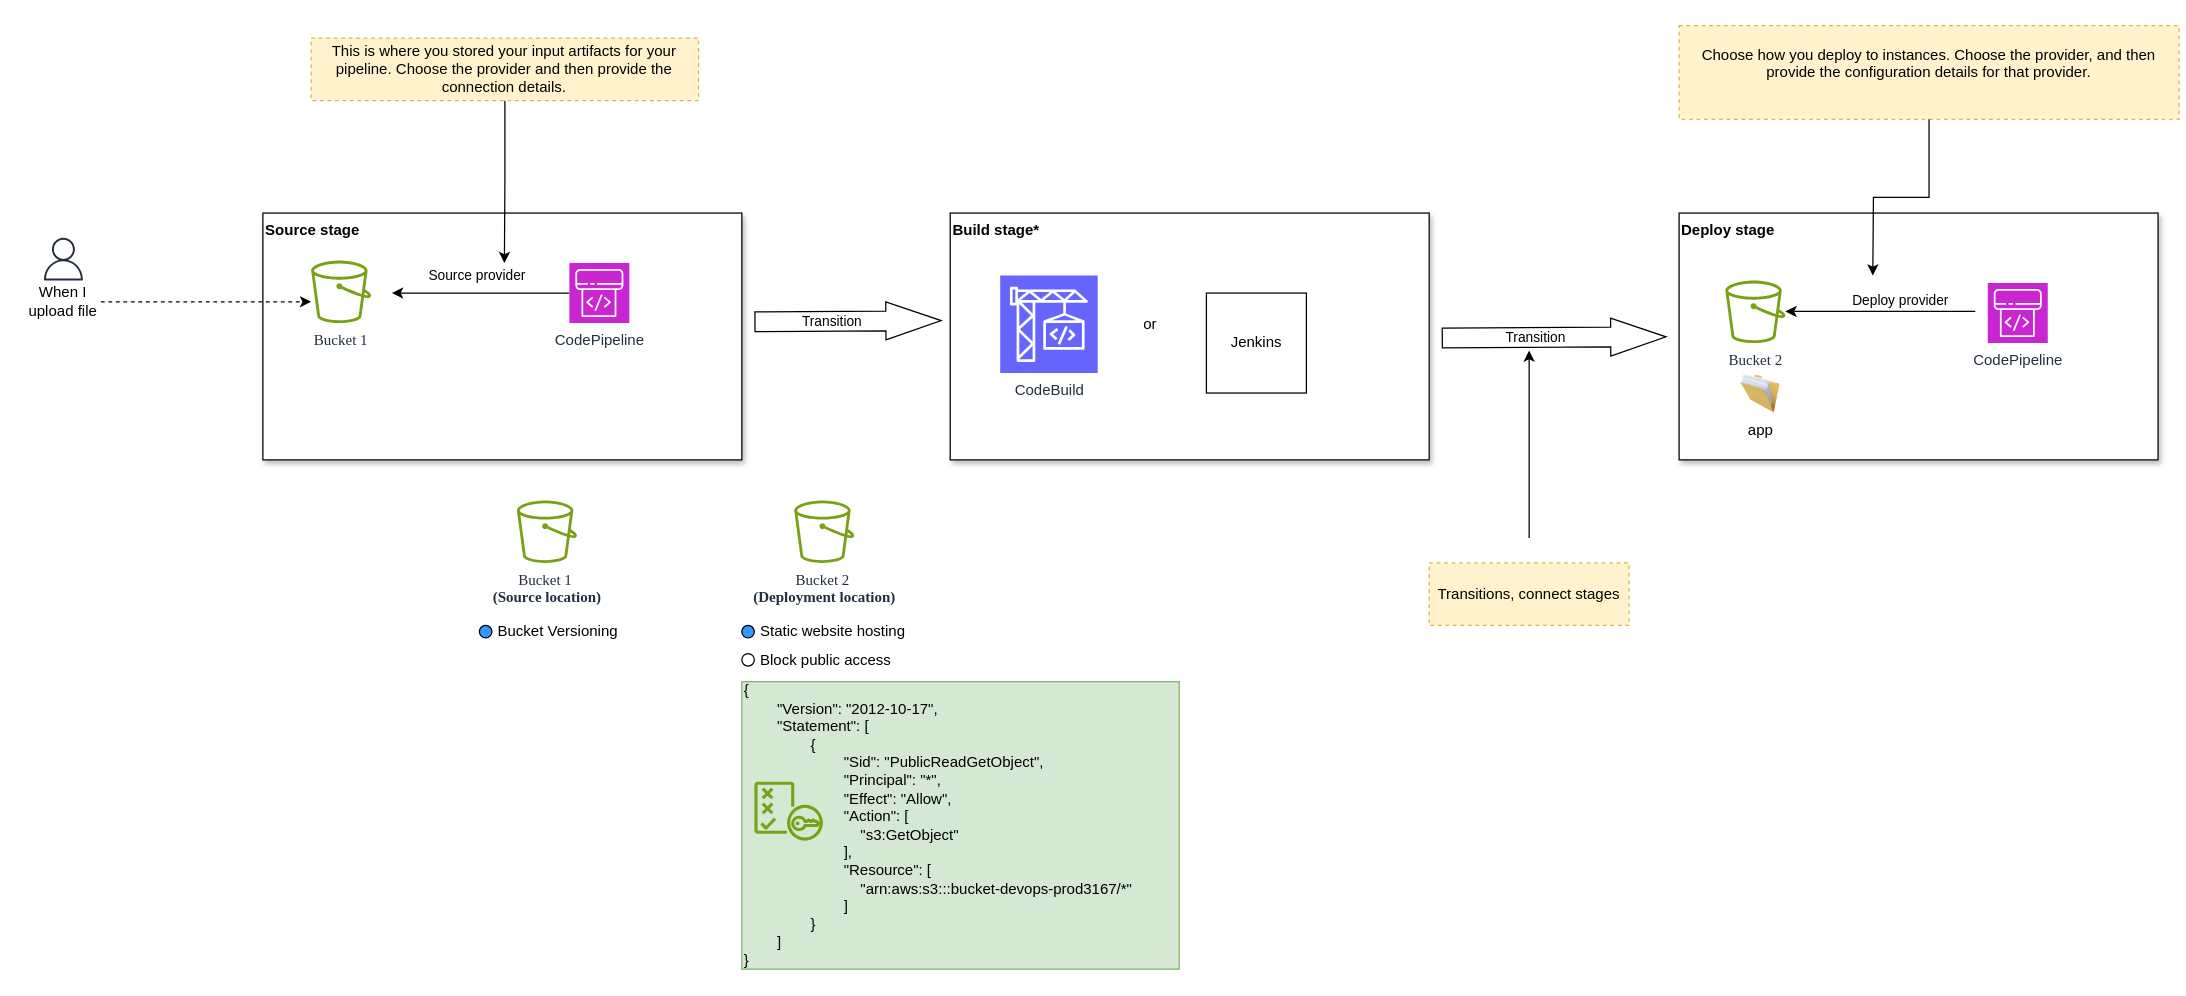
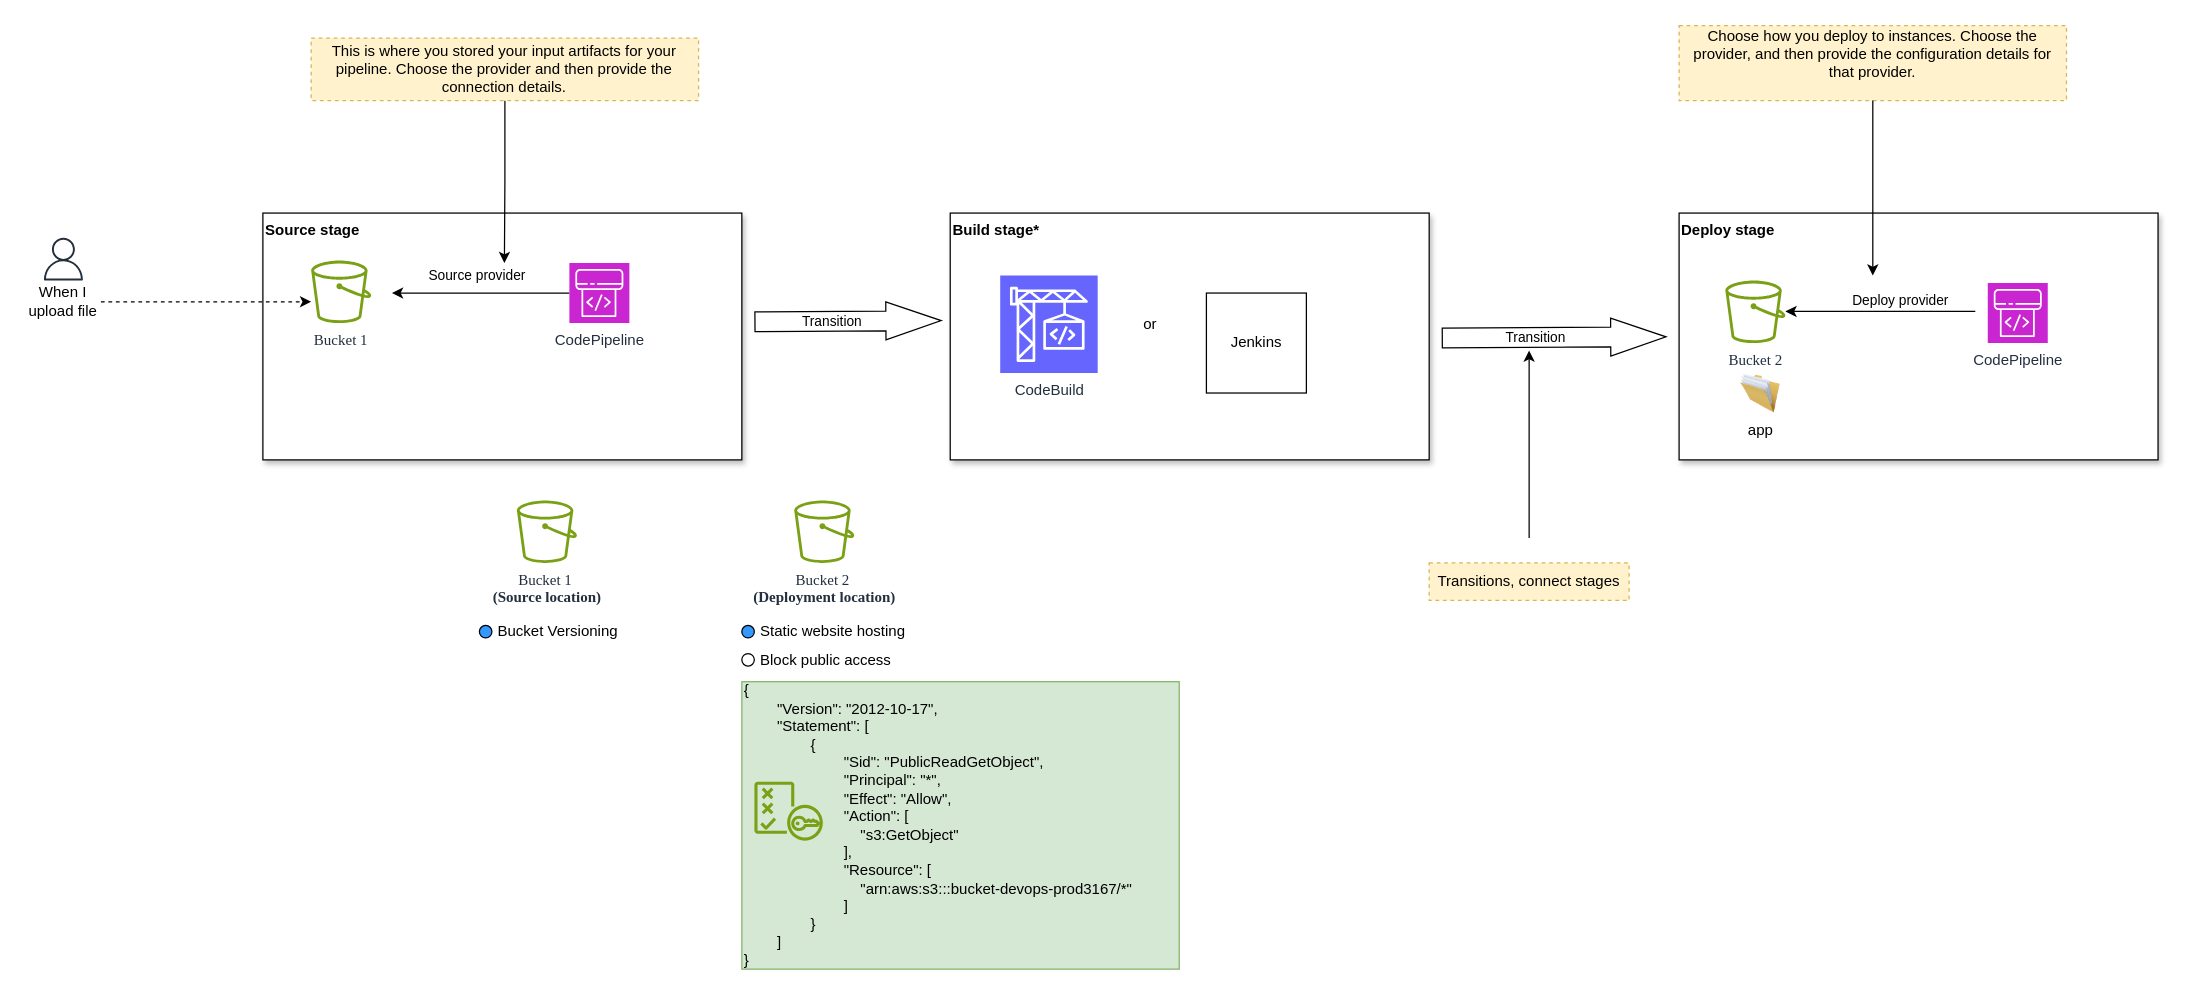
(1929, 73) -> (1873, 63)
(1529, 594) -> (1529, 582)
